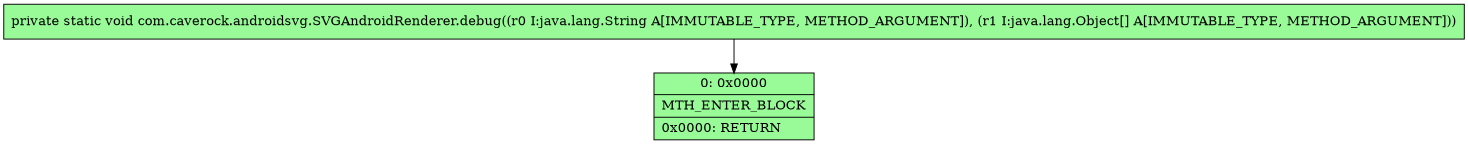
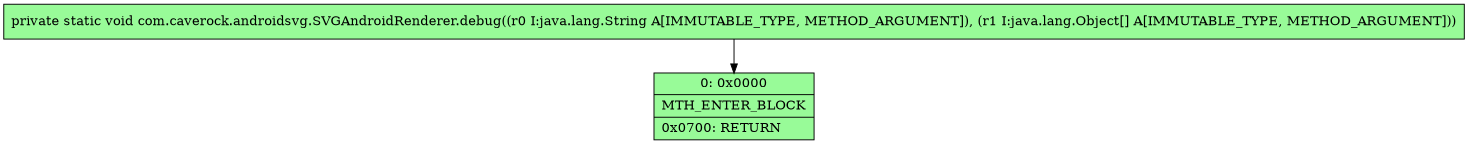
(728, 128) -> (728, 128)
